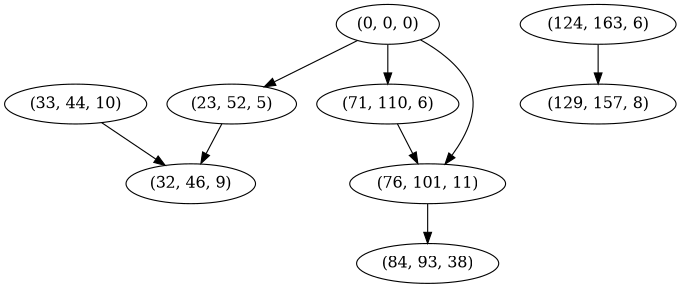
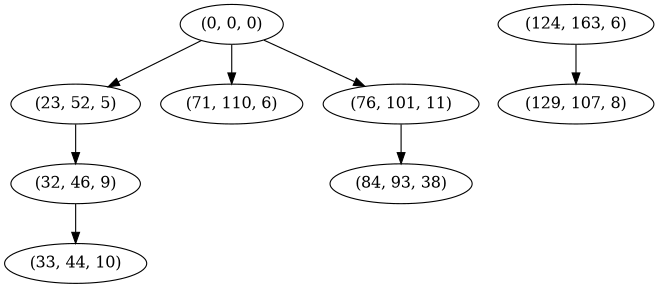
(598, 104) -> (576, 104)
(405, 139) -> none
(129, 141) -> (76, 218)
